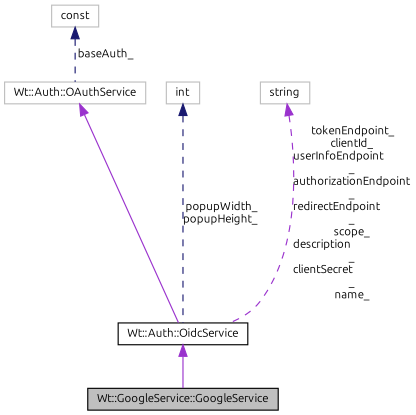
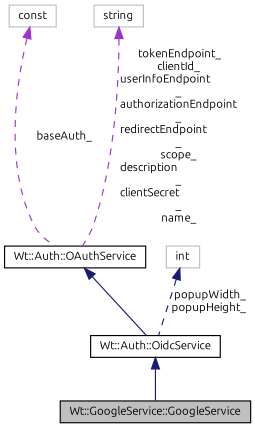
(75, 60) -> (16, 148)
(75, 93) -> (75, 257)
(131, 219) -> (119, 306)
(289, 230) -> (112, 145)
(183, 372) -> (155, 385)
